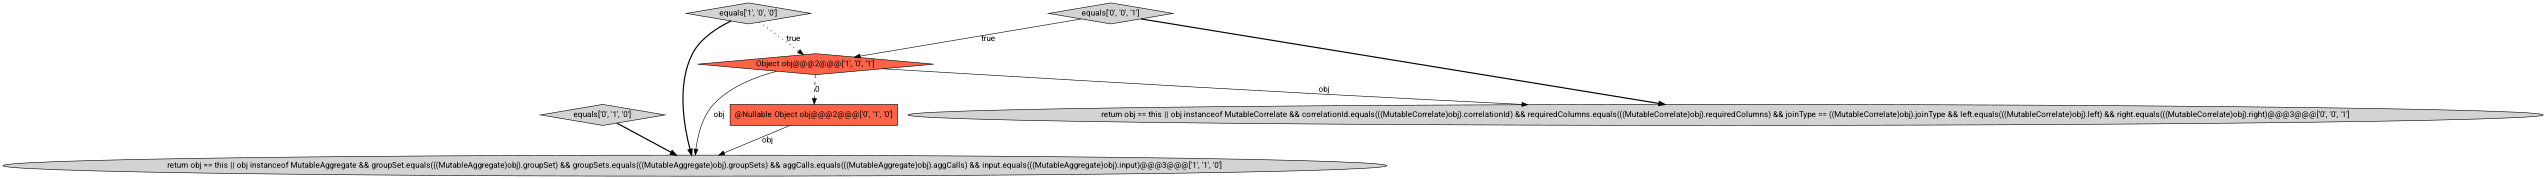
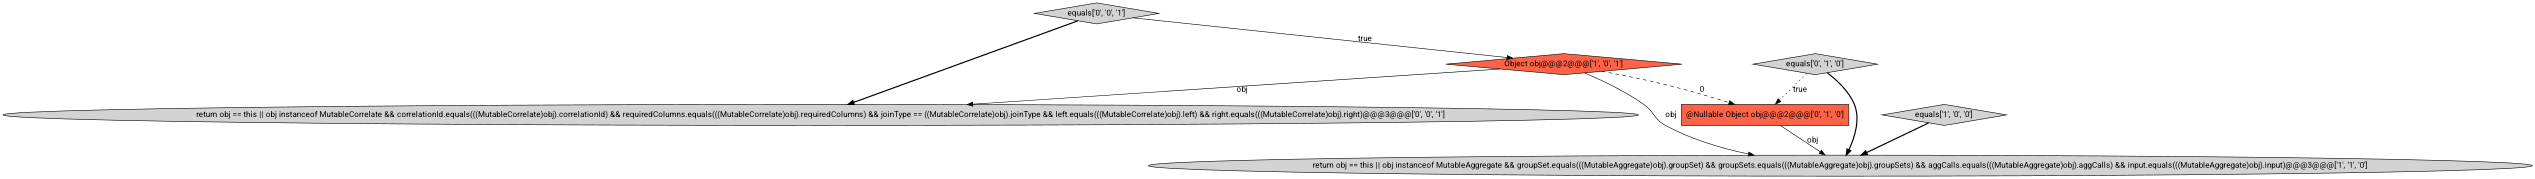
(779, 37) -> none
none -> (1793, 87)
